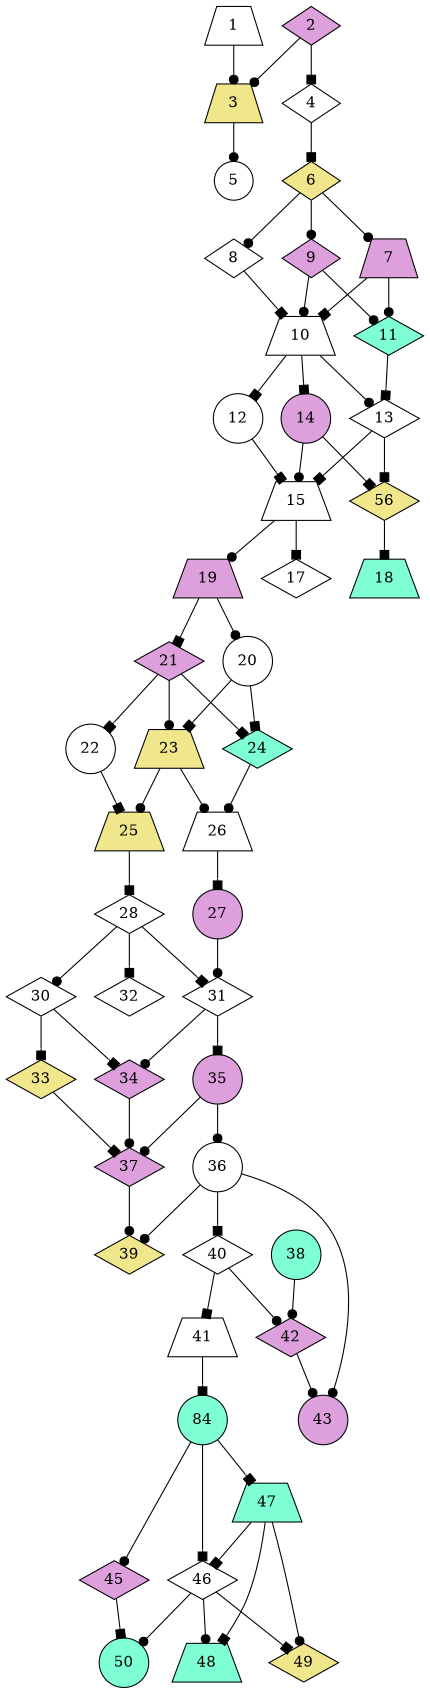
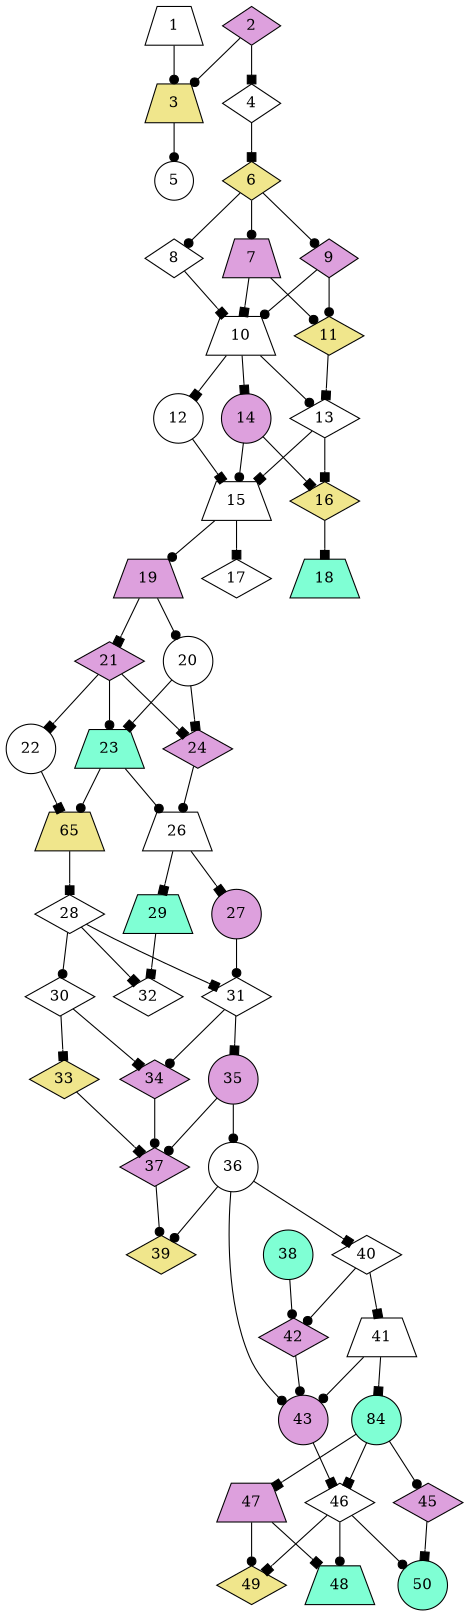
(389, 336) -> (329, 336)
(384, 501) -> (325, 501)
(169, 749) -> (110, 749)
(257, 749) -> (198, 749)
(129, 832) -> (70, 832)
none -> (158, 914)
none -> (345, 1376)
(267, 1503) -> (252, 1503)
(236, 1540) -> (323, 1464)
